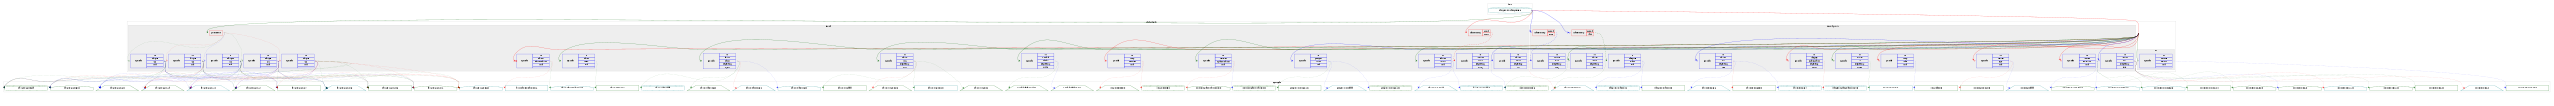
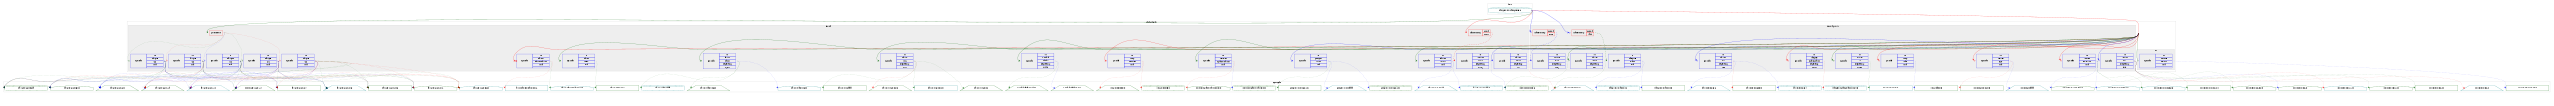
(254, 88) -> (254, 88)
(754, 88) -> none
